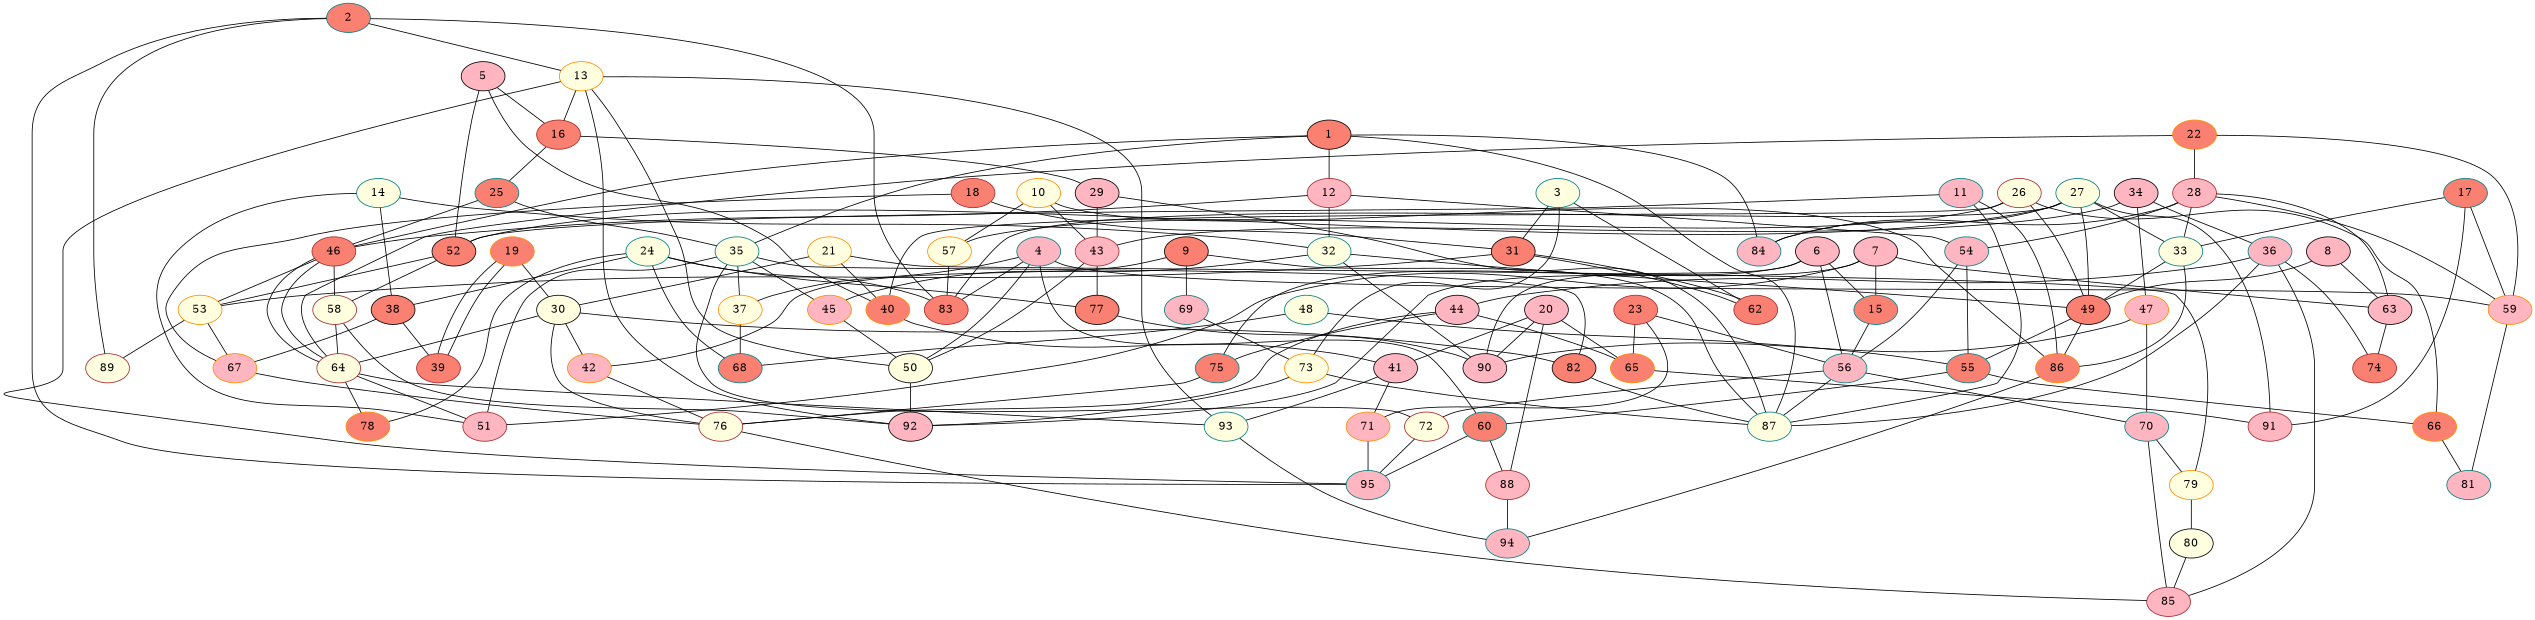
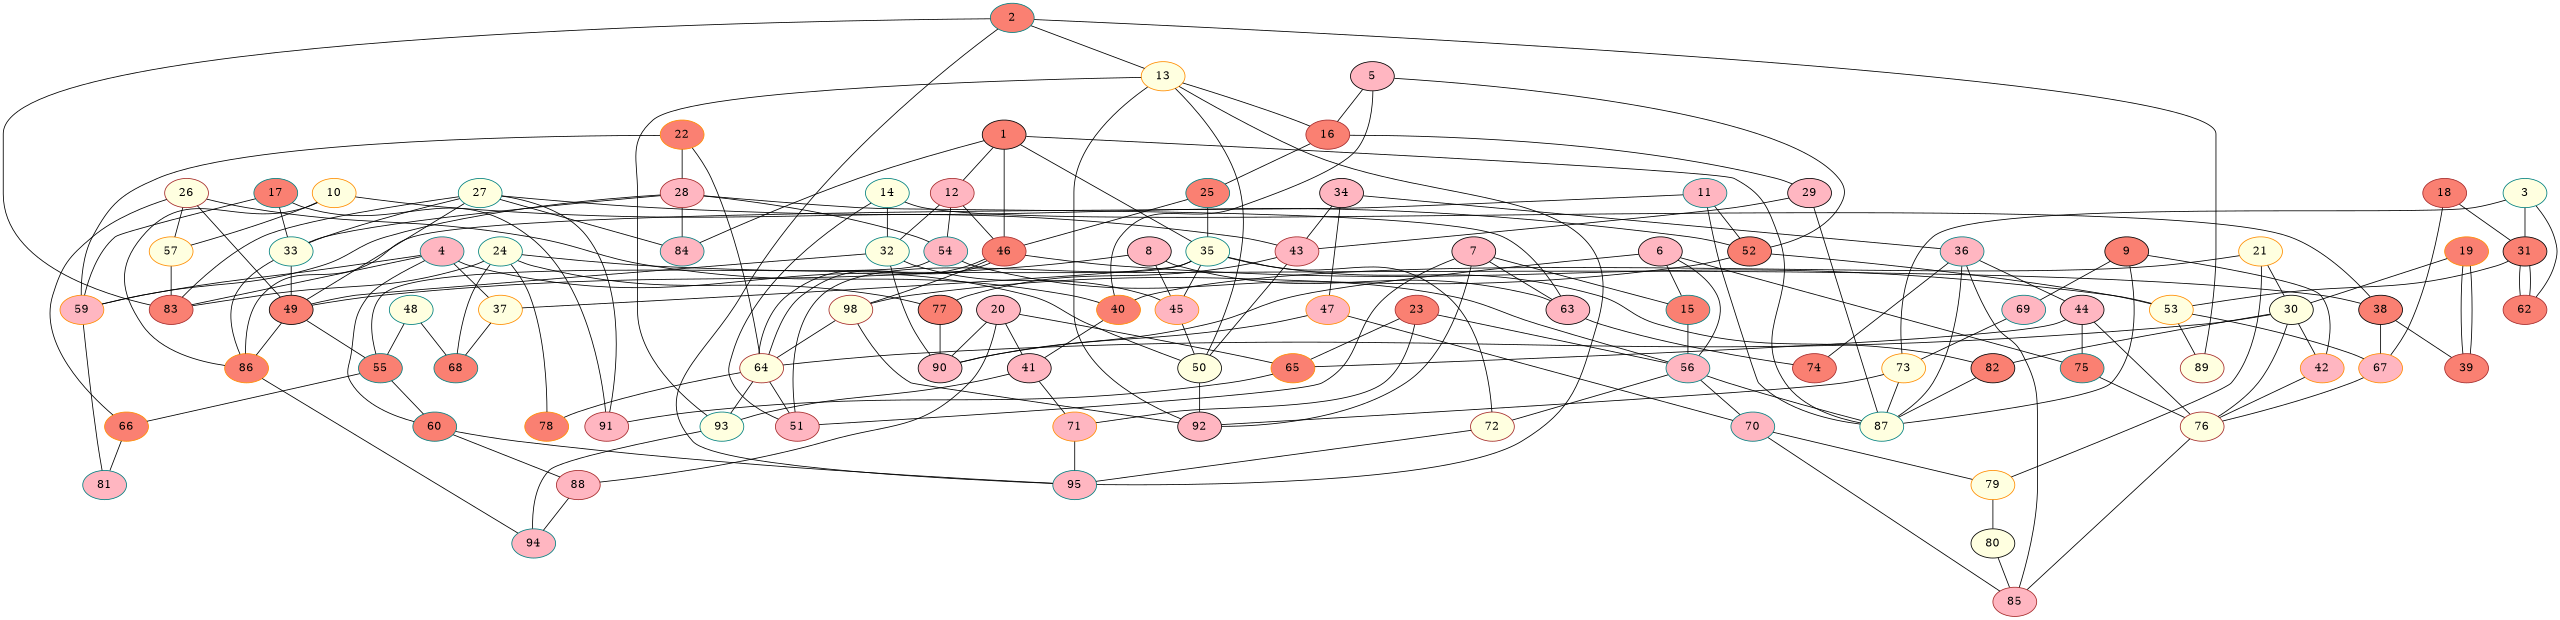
none -> (1163, 280)
(335, 310) -> (851, 310)
